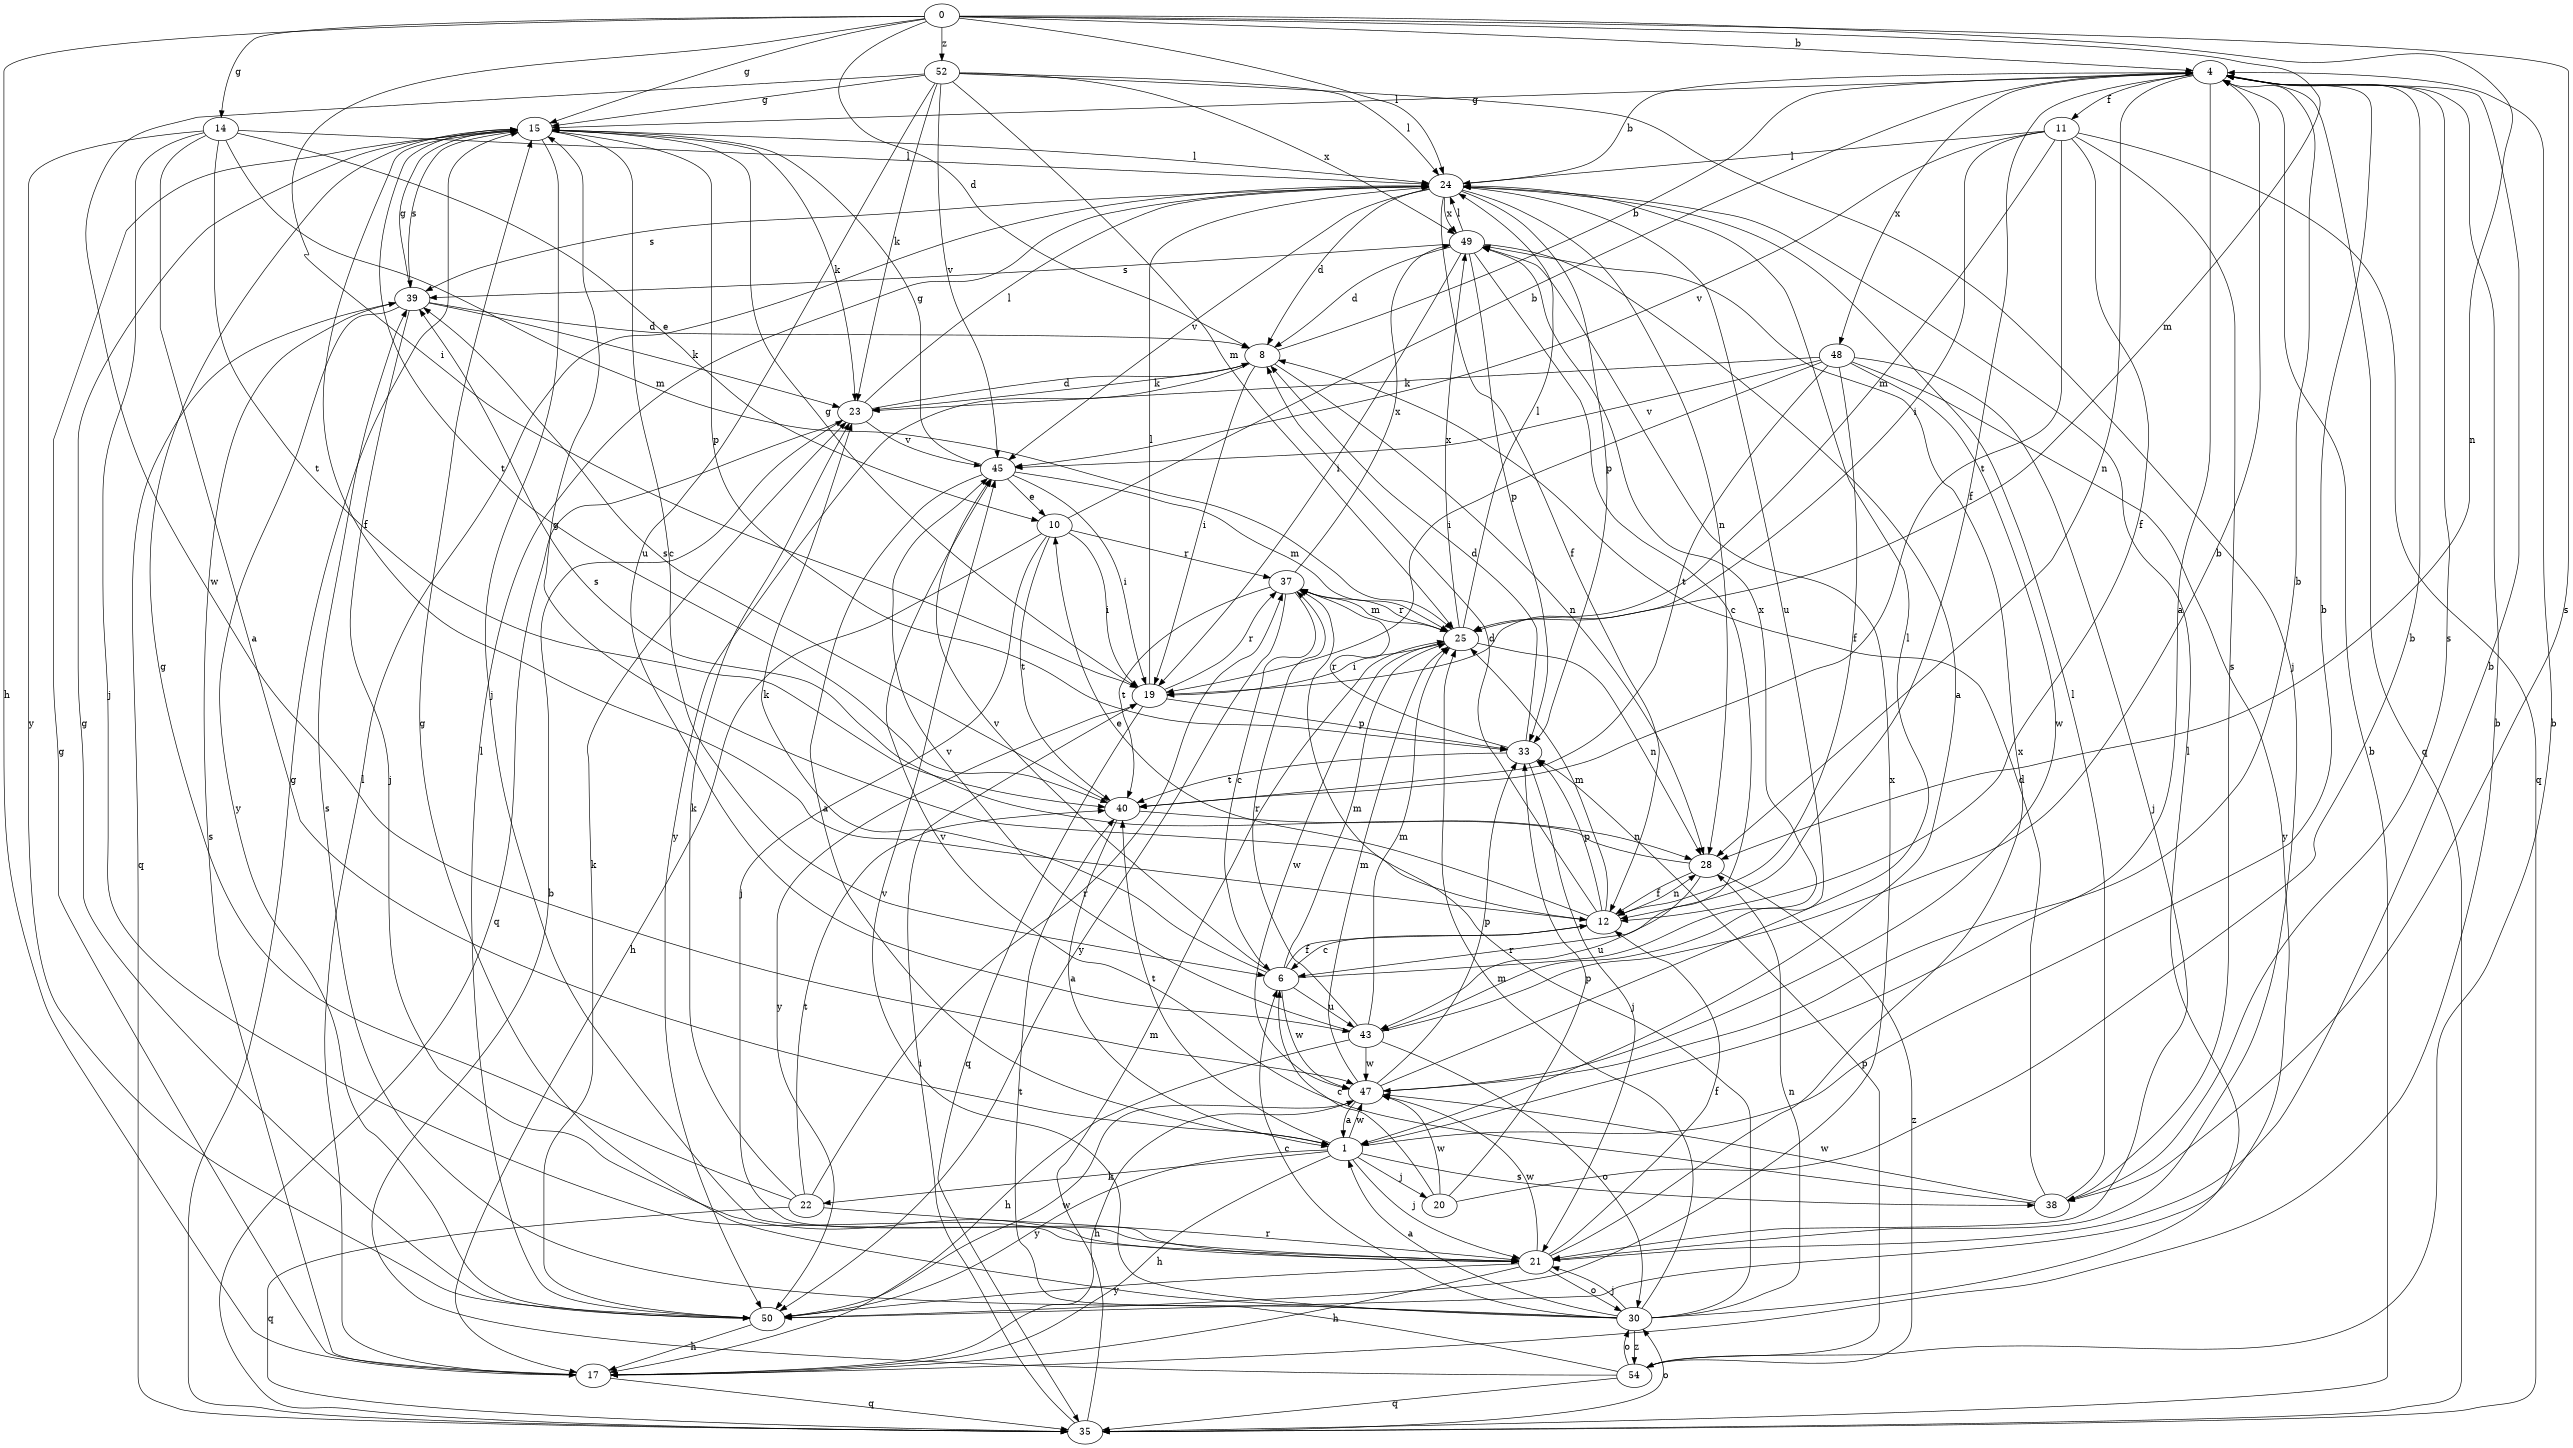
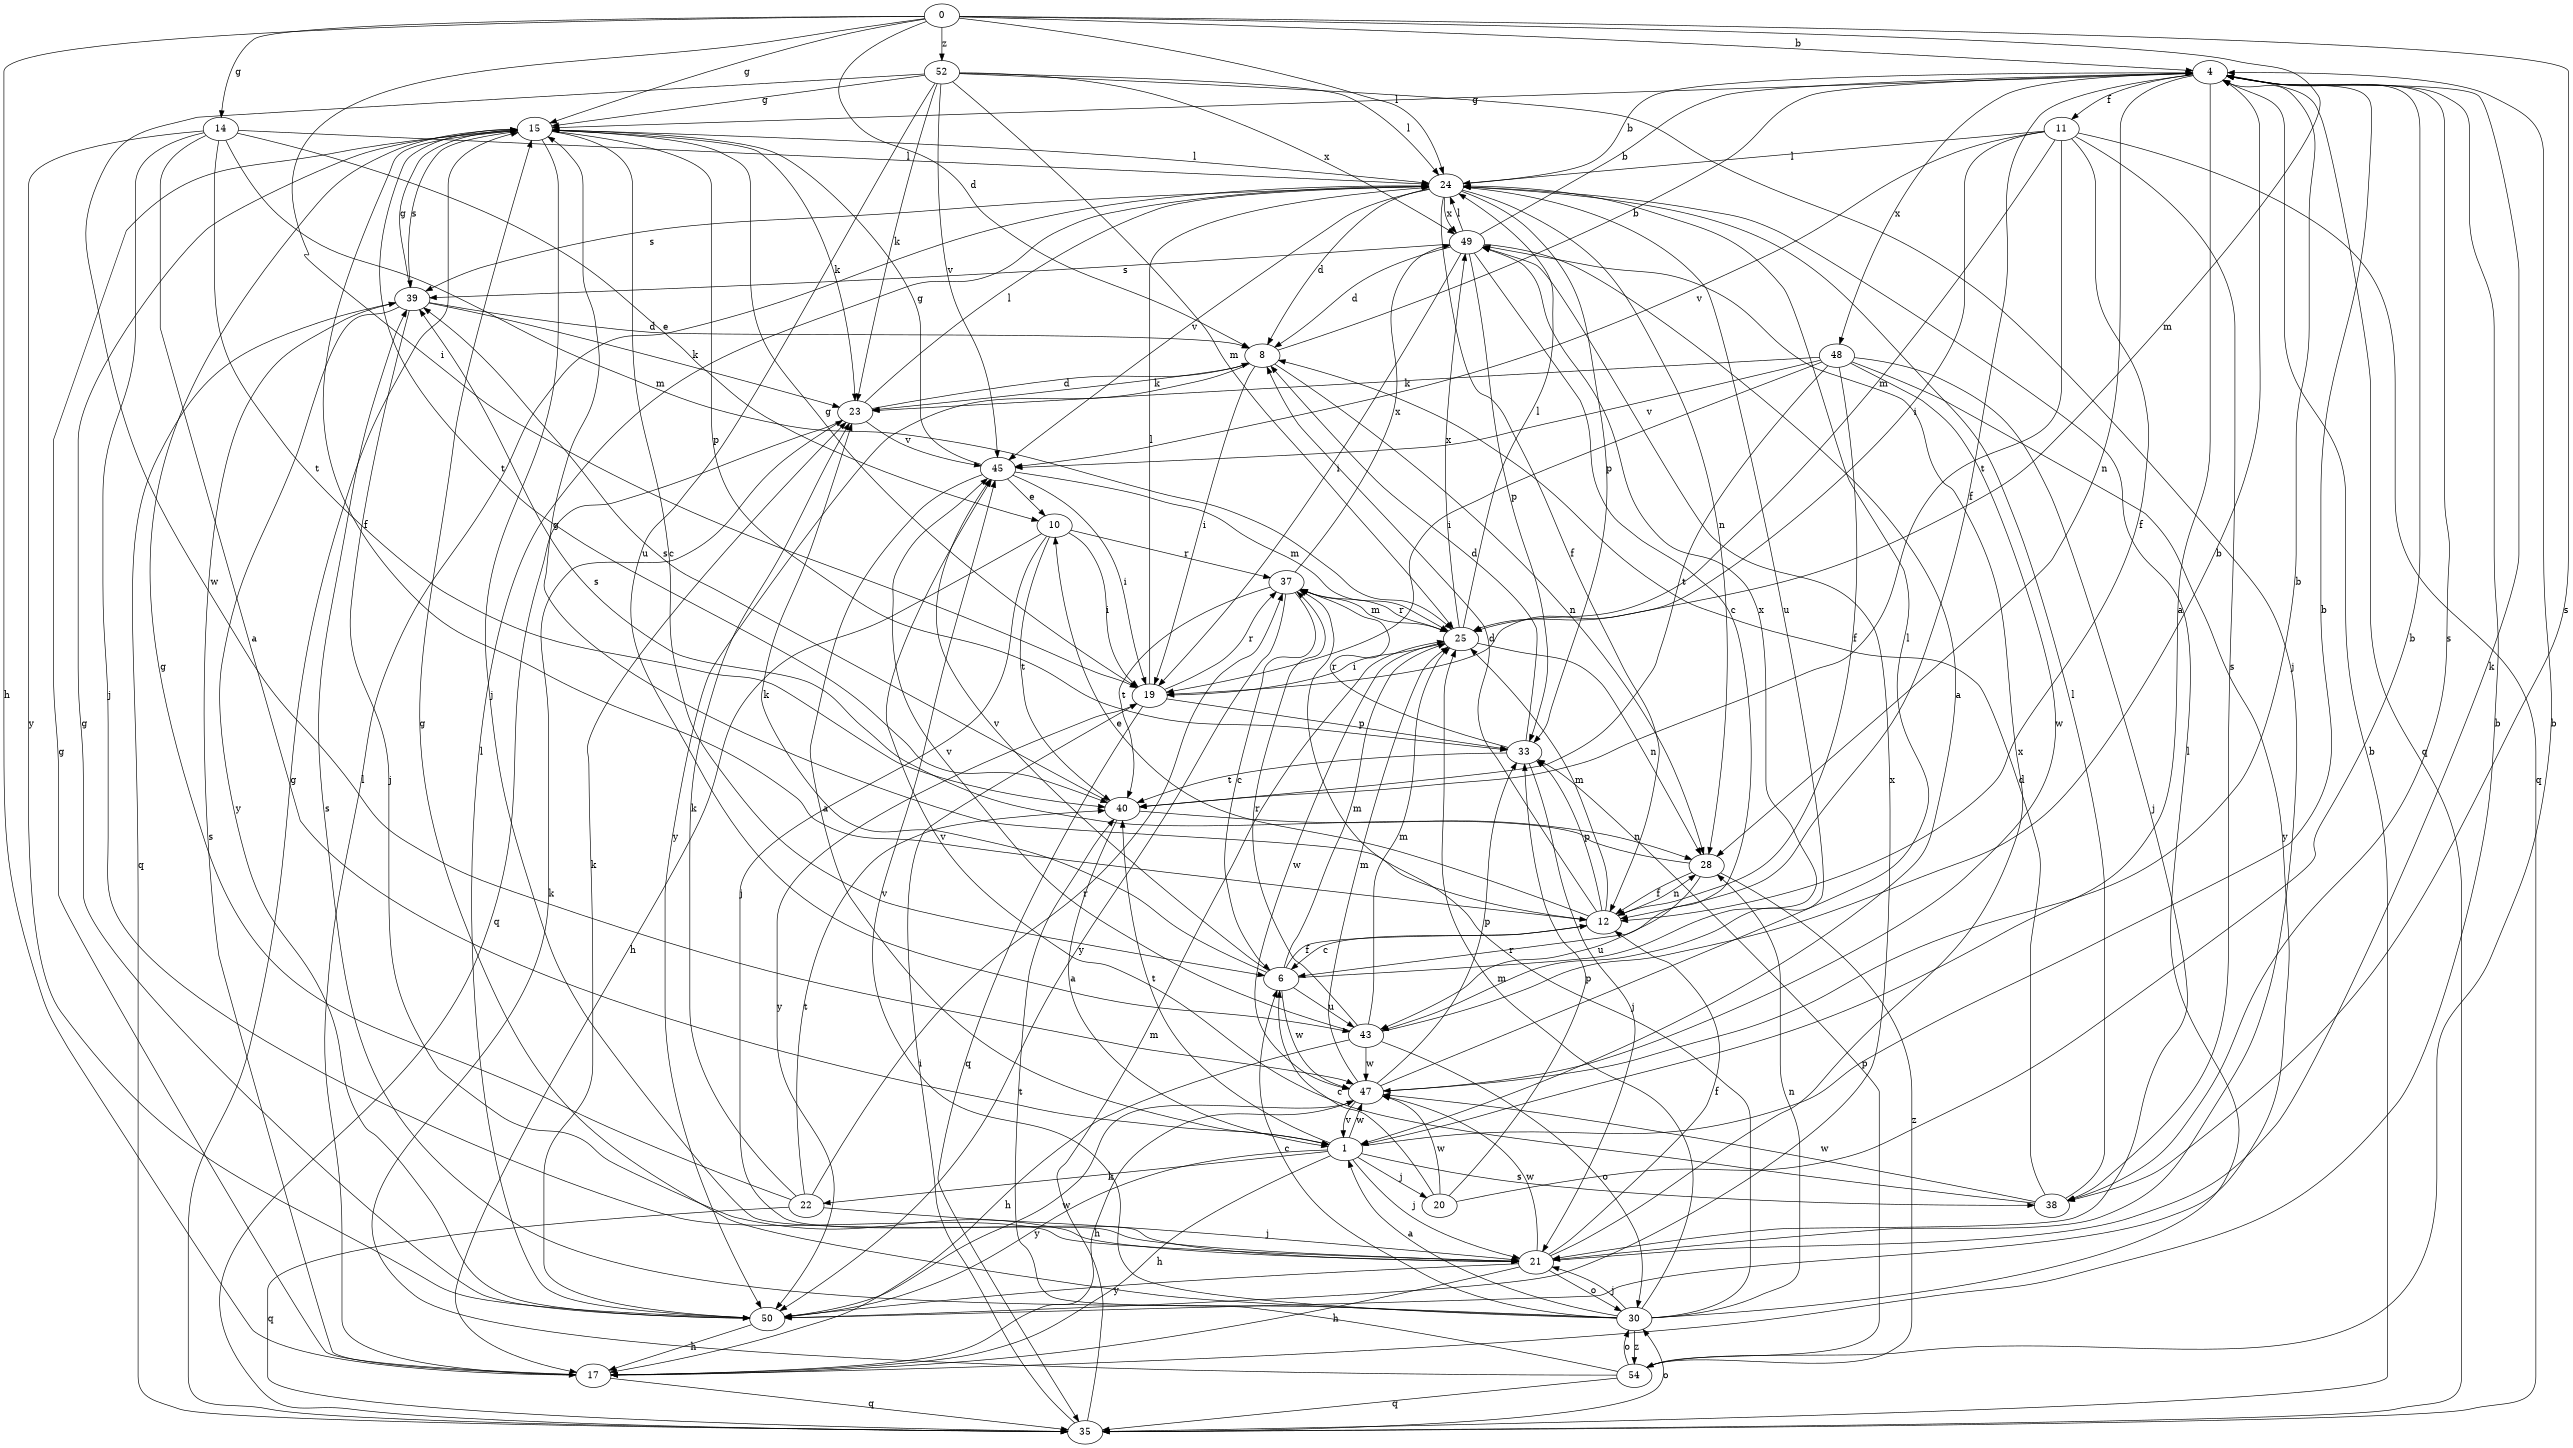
(2370, 58) -> none
(1612, 250) -> (1740, 93)
(2492, 667) -> (2492, 667)
(551, 894) -> (551, 894)
(1349, 1121) -> (1349, 1121)
(1268, 1234) -> (1268, 1234)
